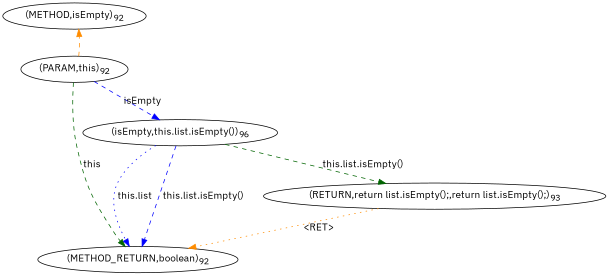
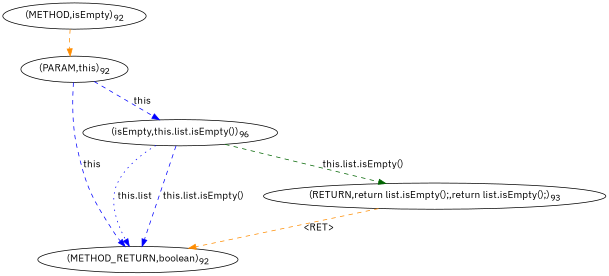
(79, 46) -> (70, 39)
(143, 101) -> (143, 101)
(82, 166) -> (82, 166)
(287, 228) -> (287, 228)
